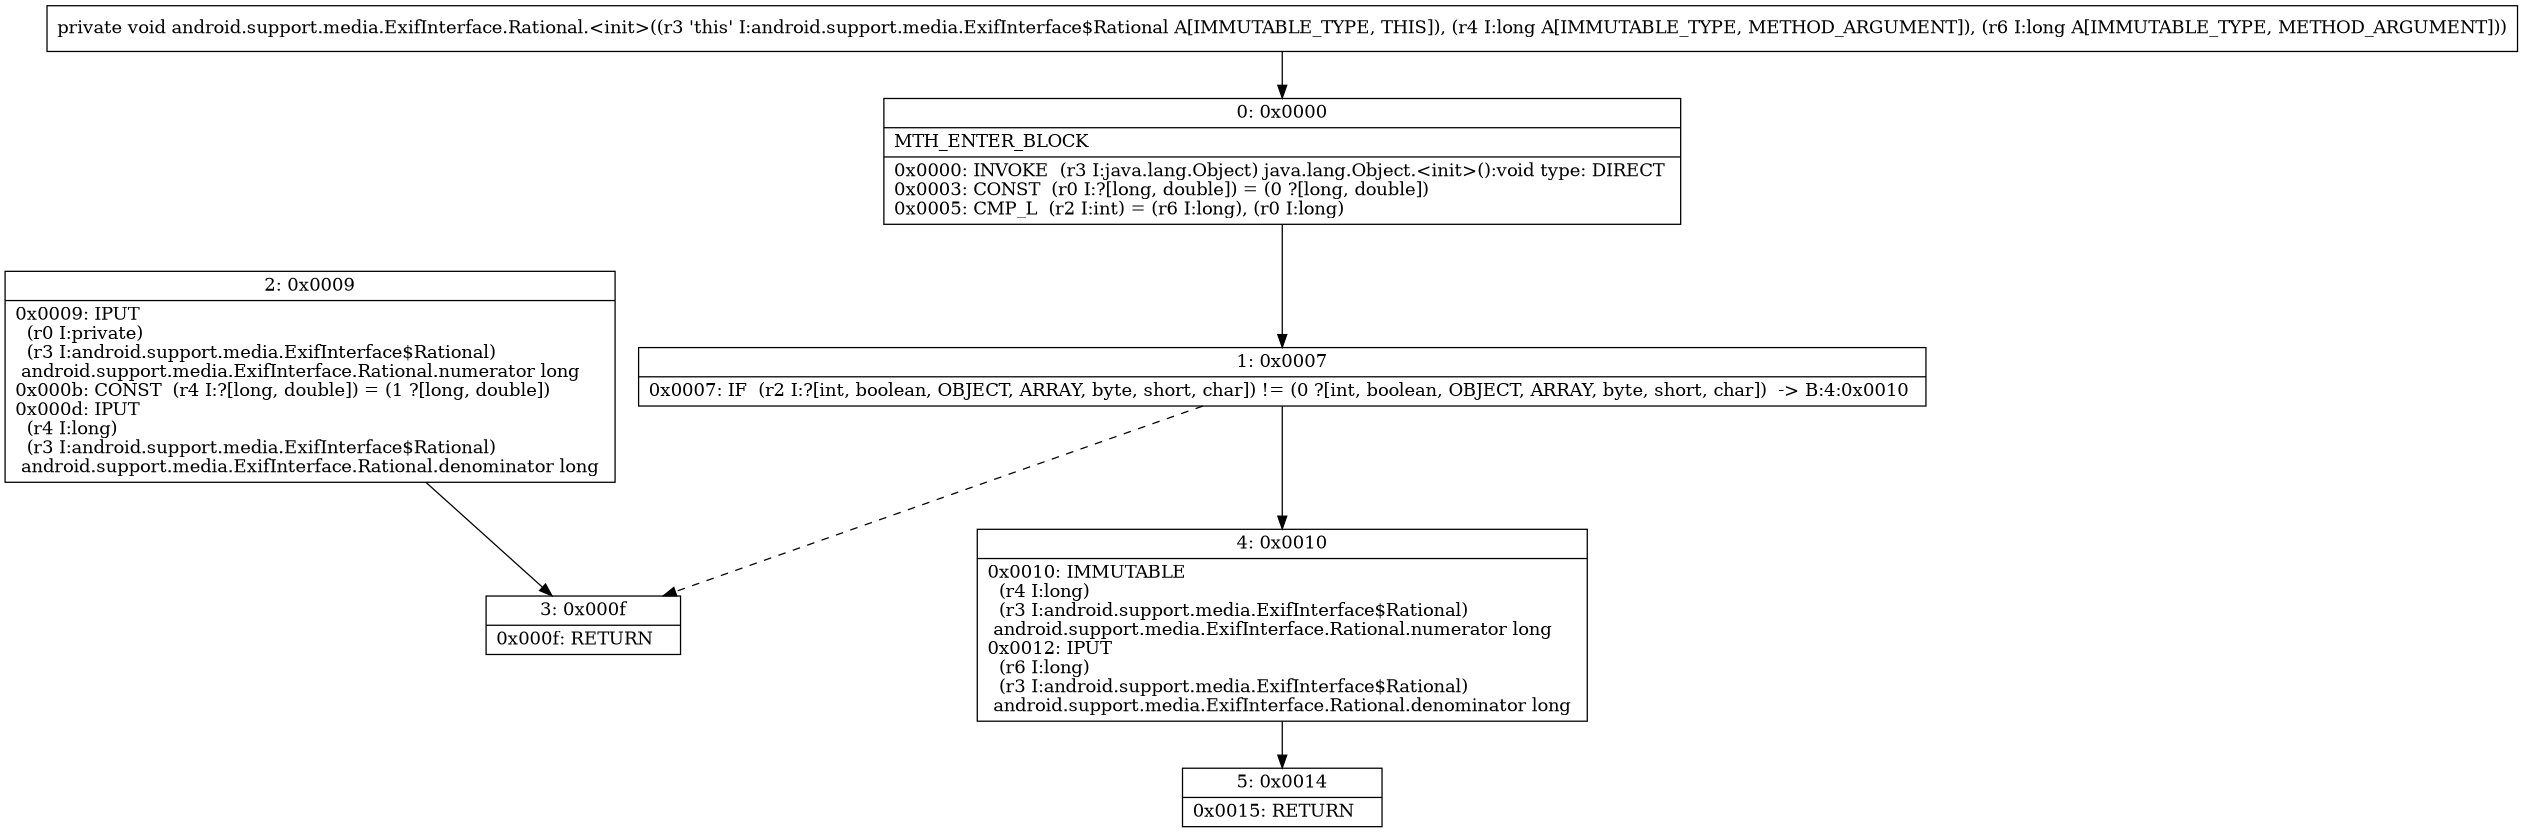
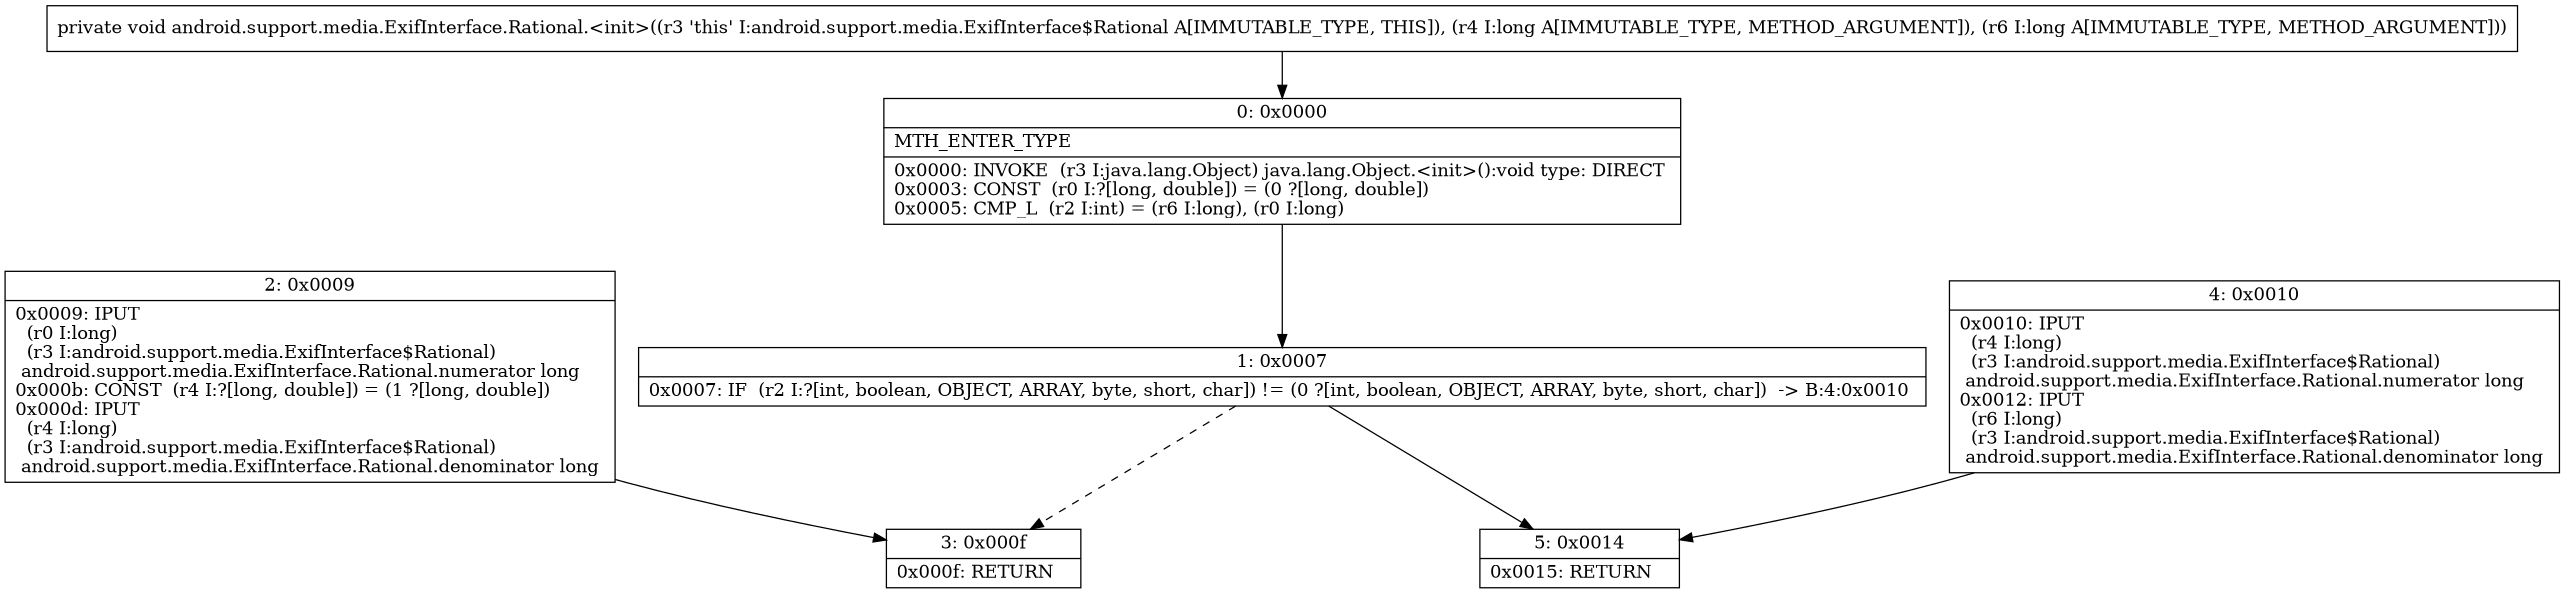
(992, 142) -> (983, 142)
(79, 334) -> (67, 334)
(1282, 461) -> (1425, 464)
(1093, 573) -> (2028, 324)
